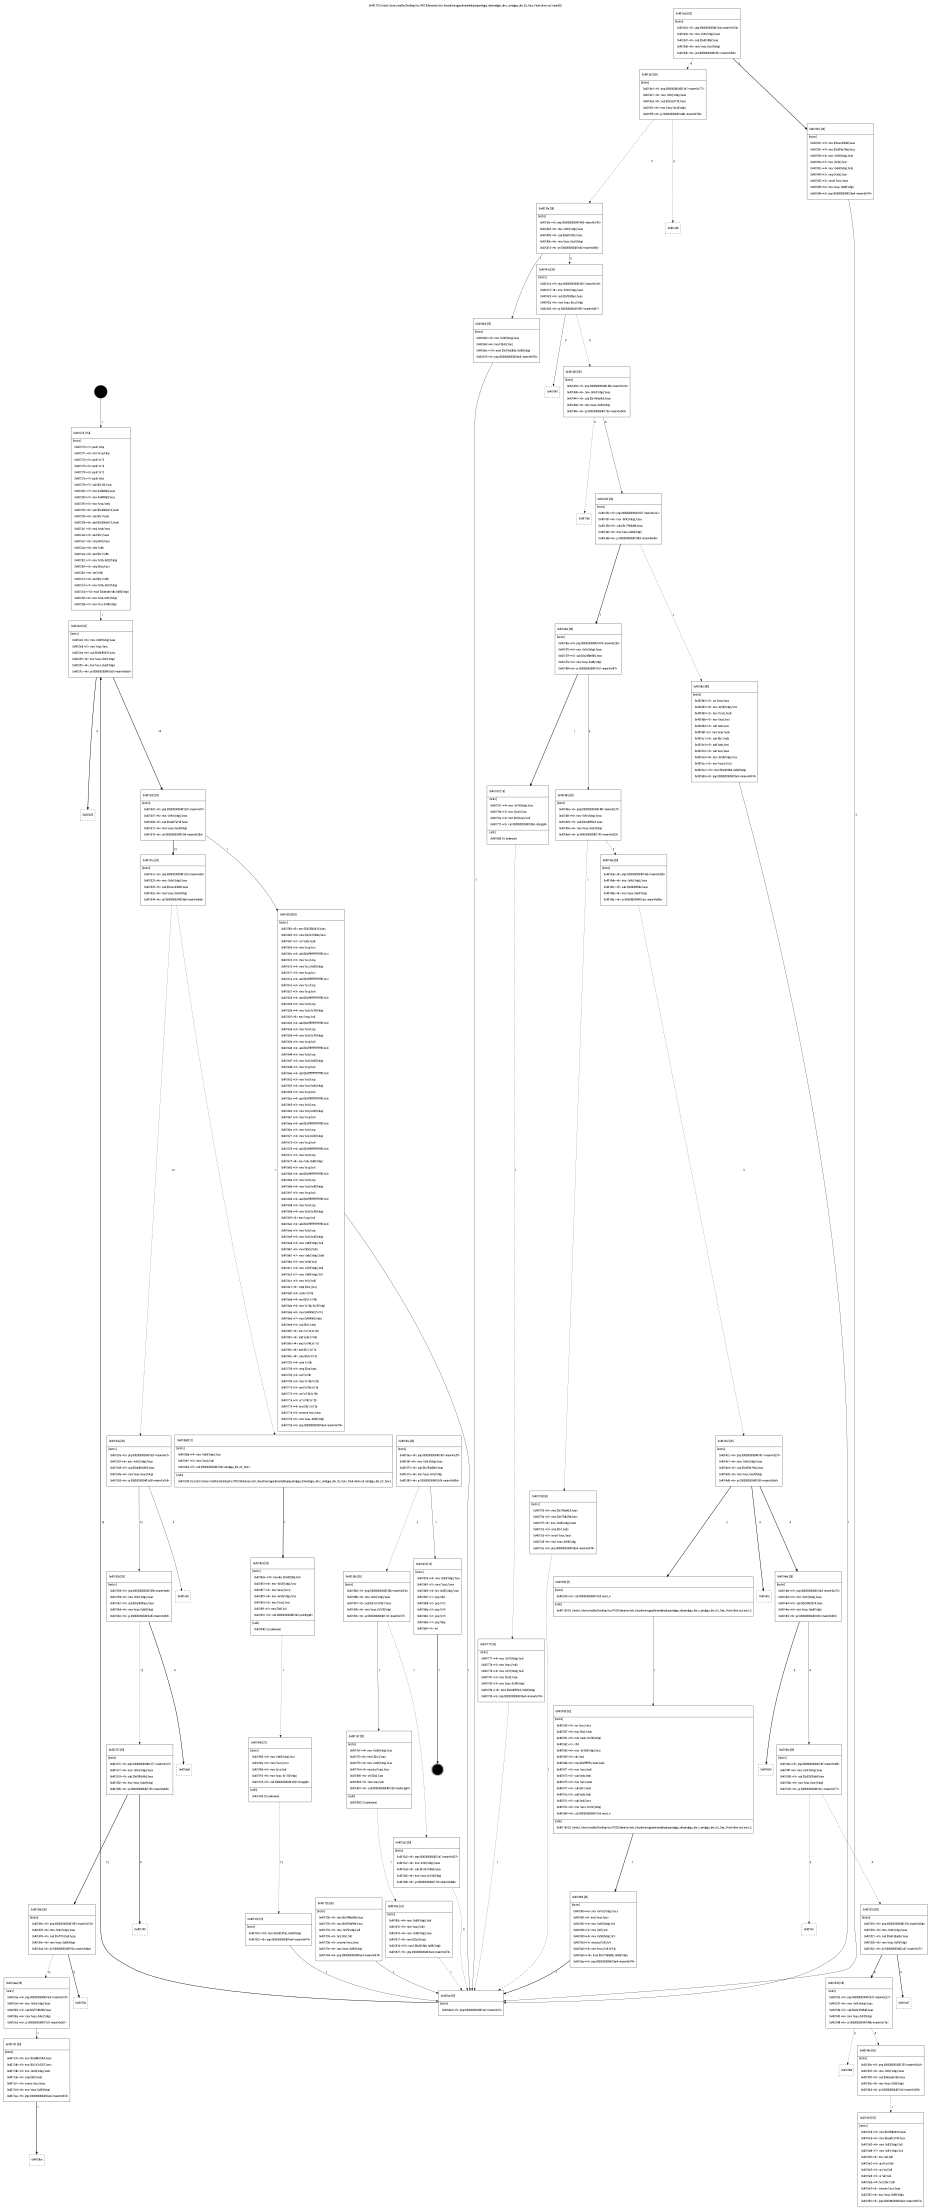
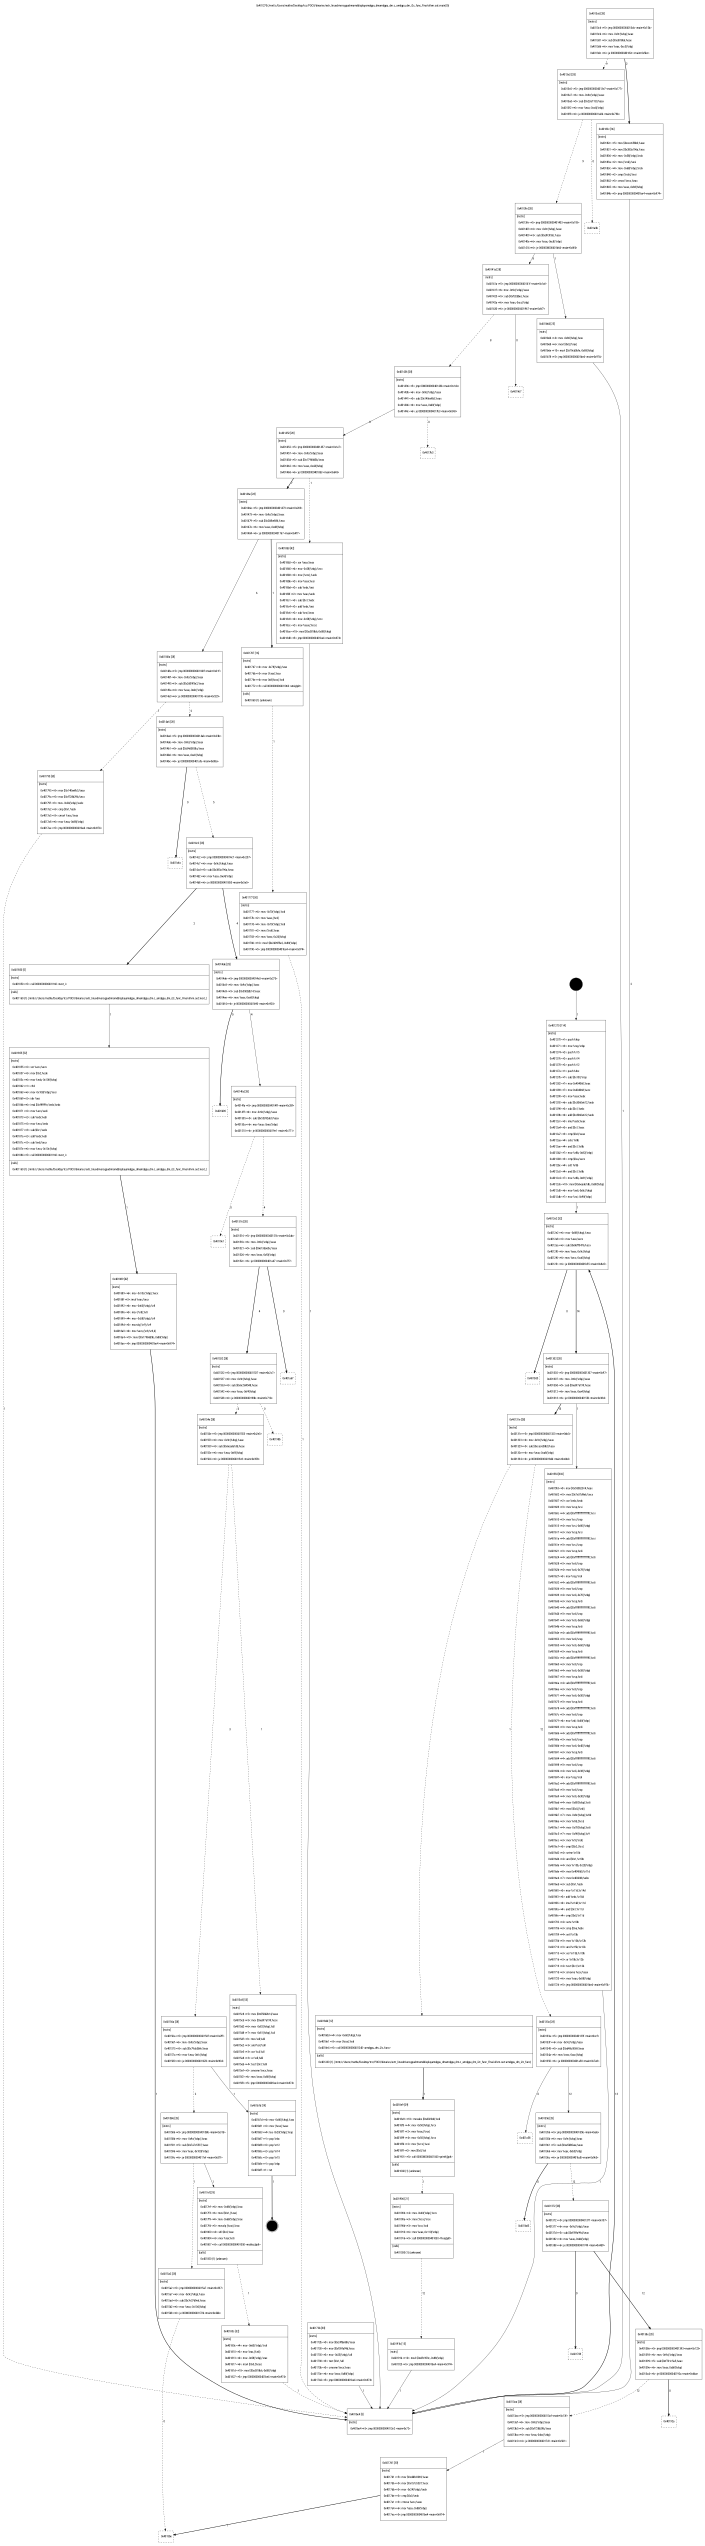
(757, 1538) -> (181, 811)
none -> (212, 1740)
(461, 1938) -> (163, 2423)
